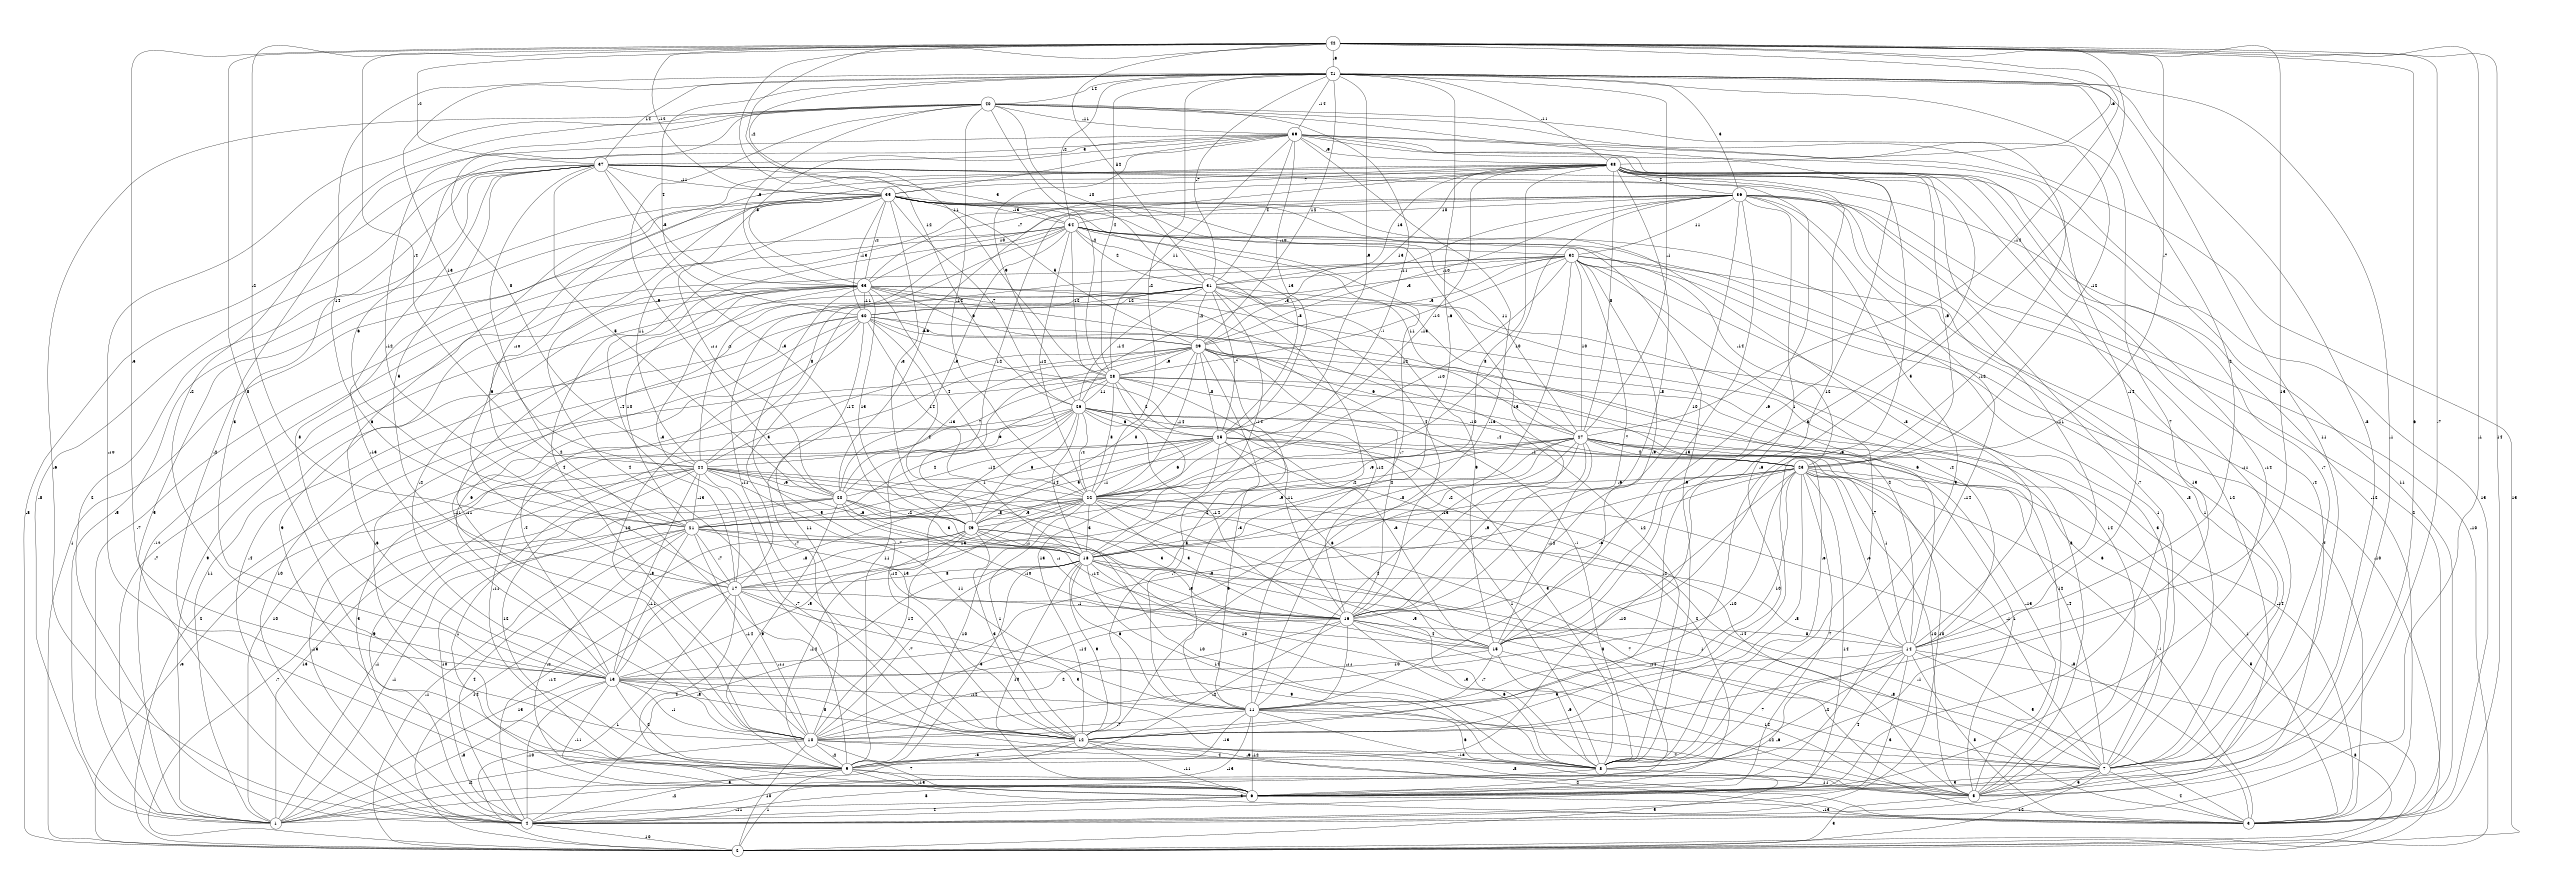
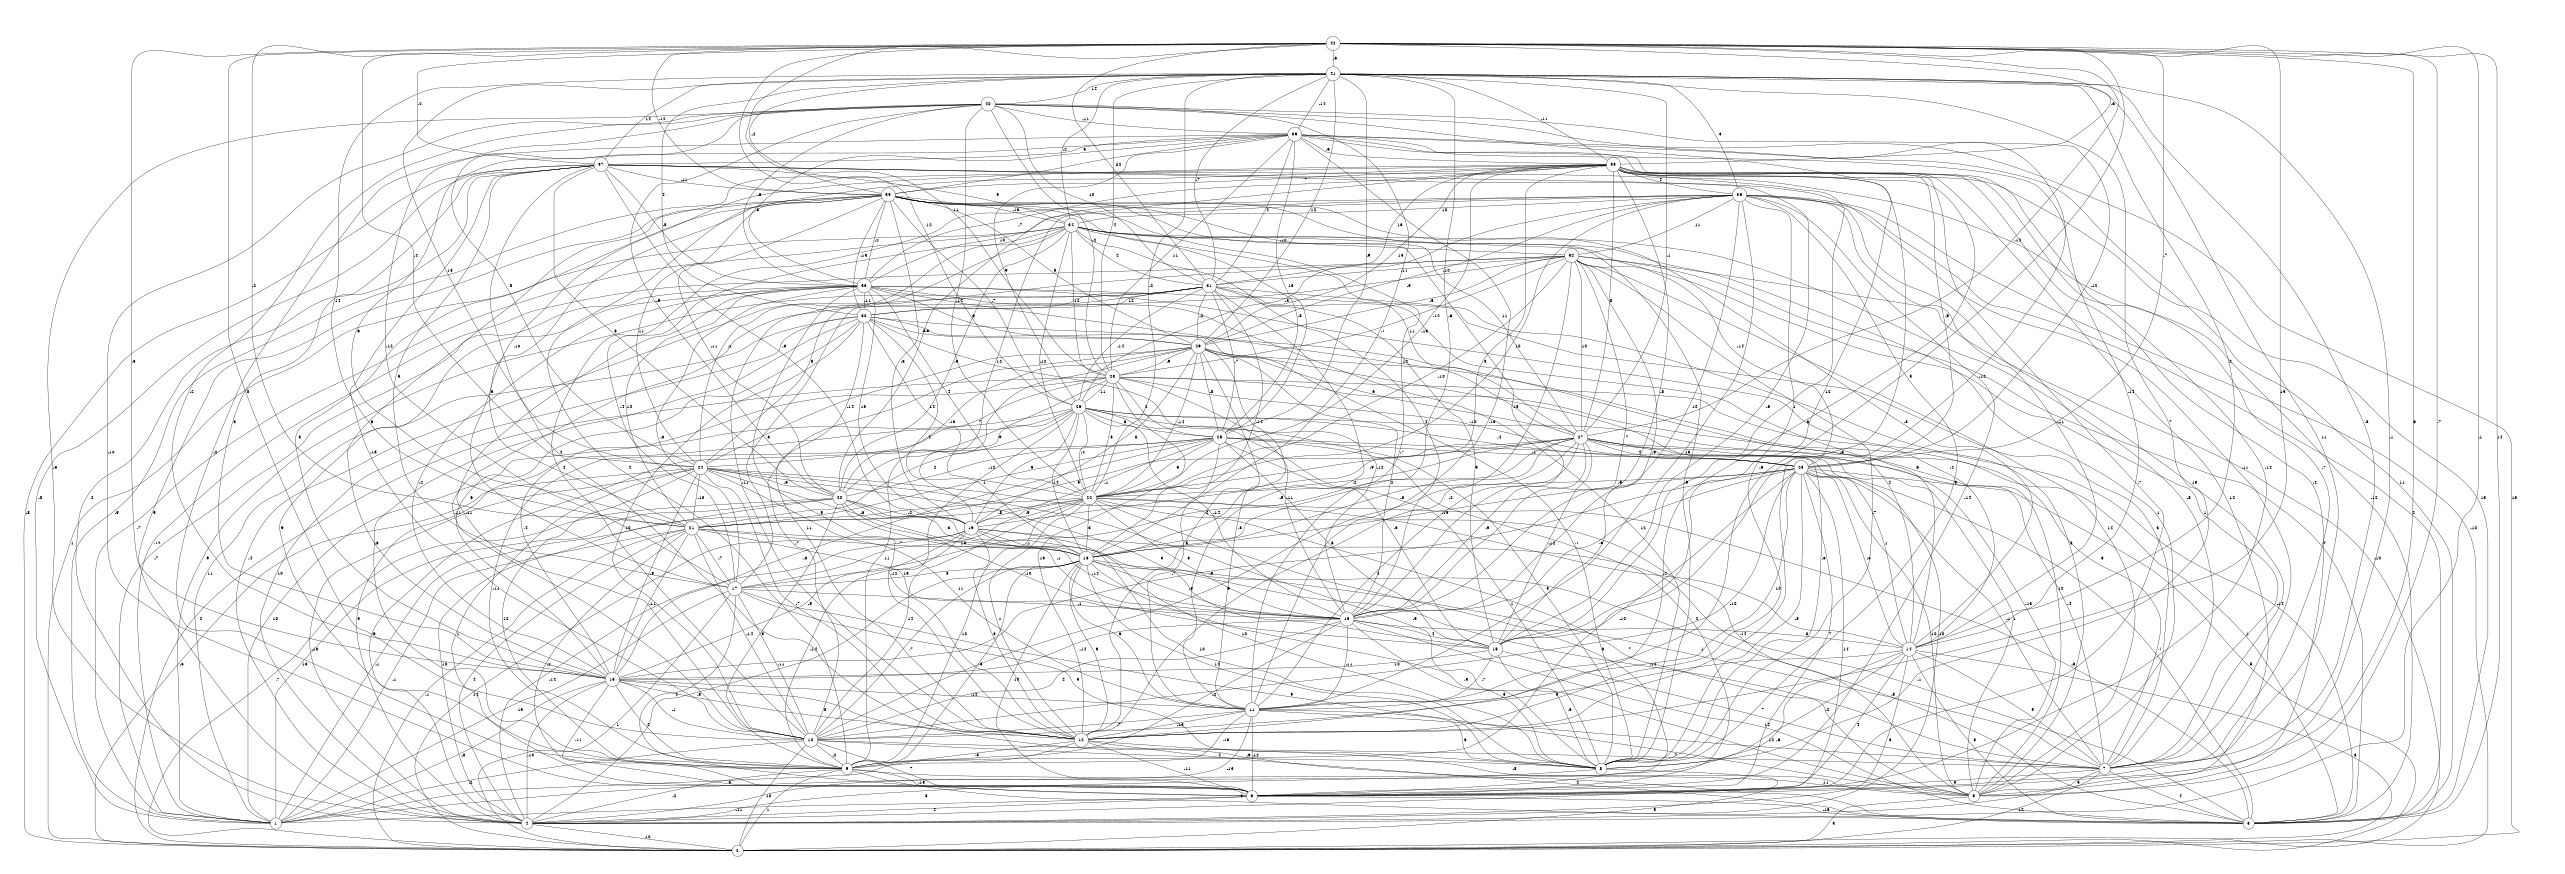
(971, 528) -> (971, 528)
(1558, 770) -> (1167, 725)
